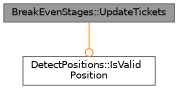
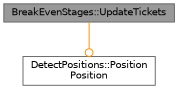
(89, 71) -> (89, 71)
